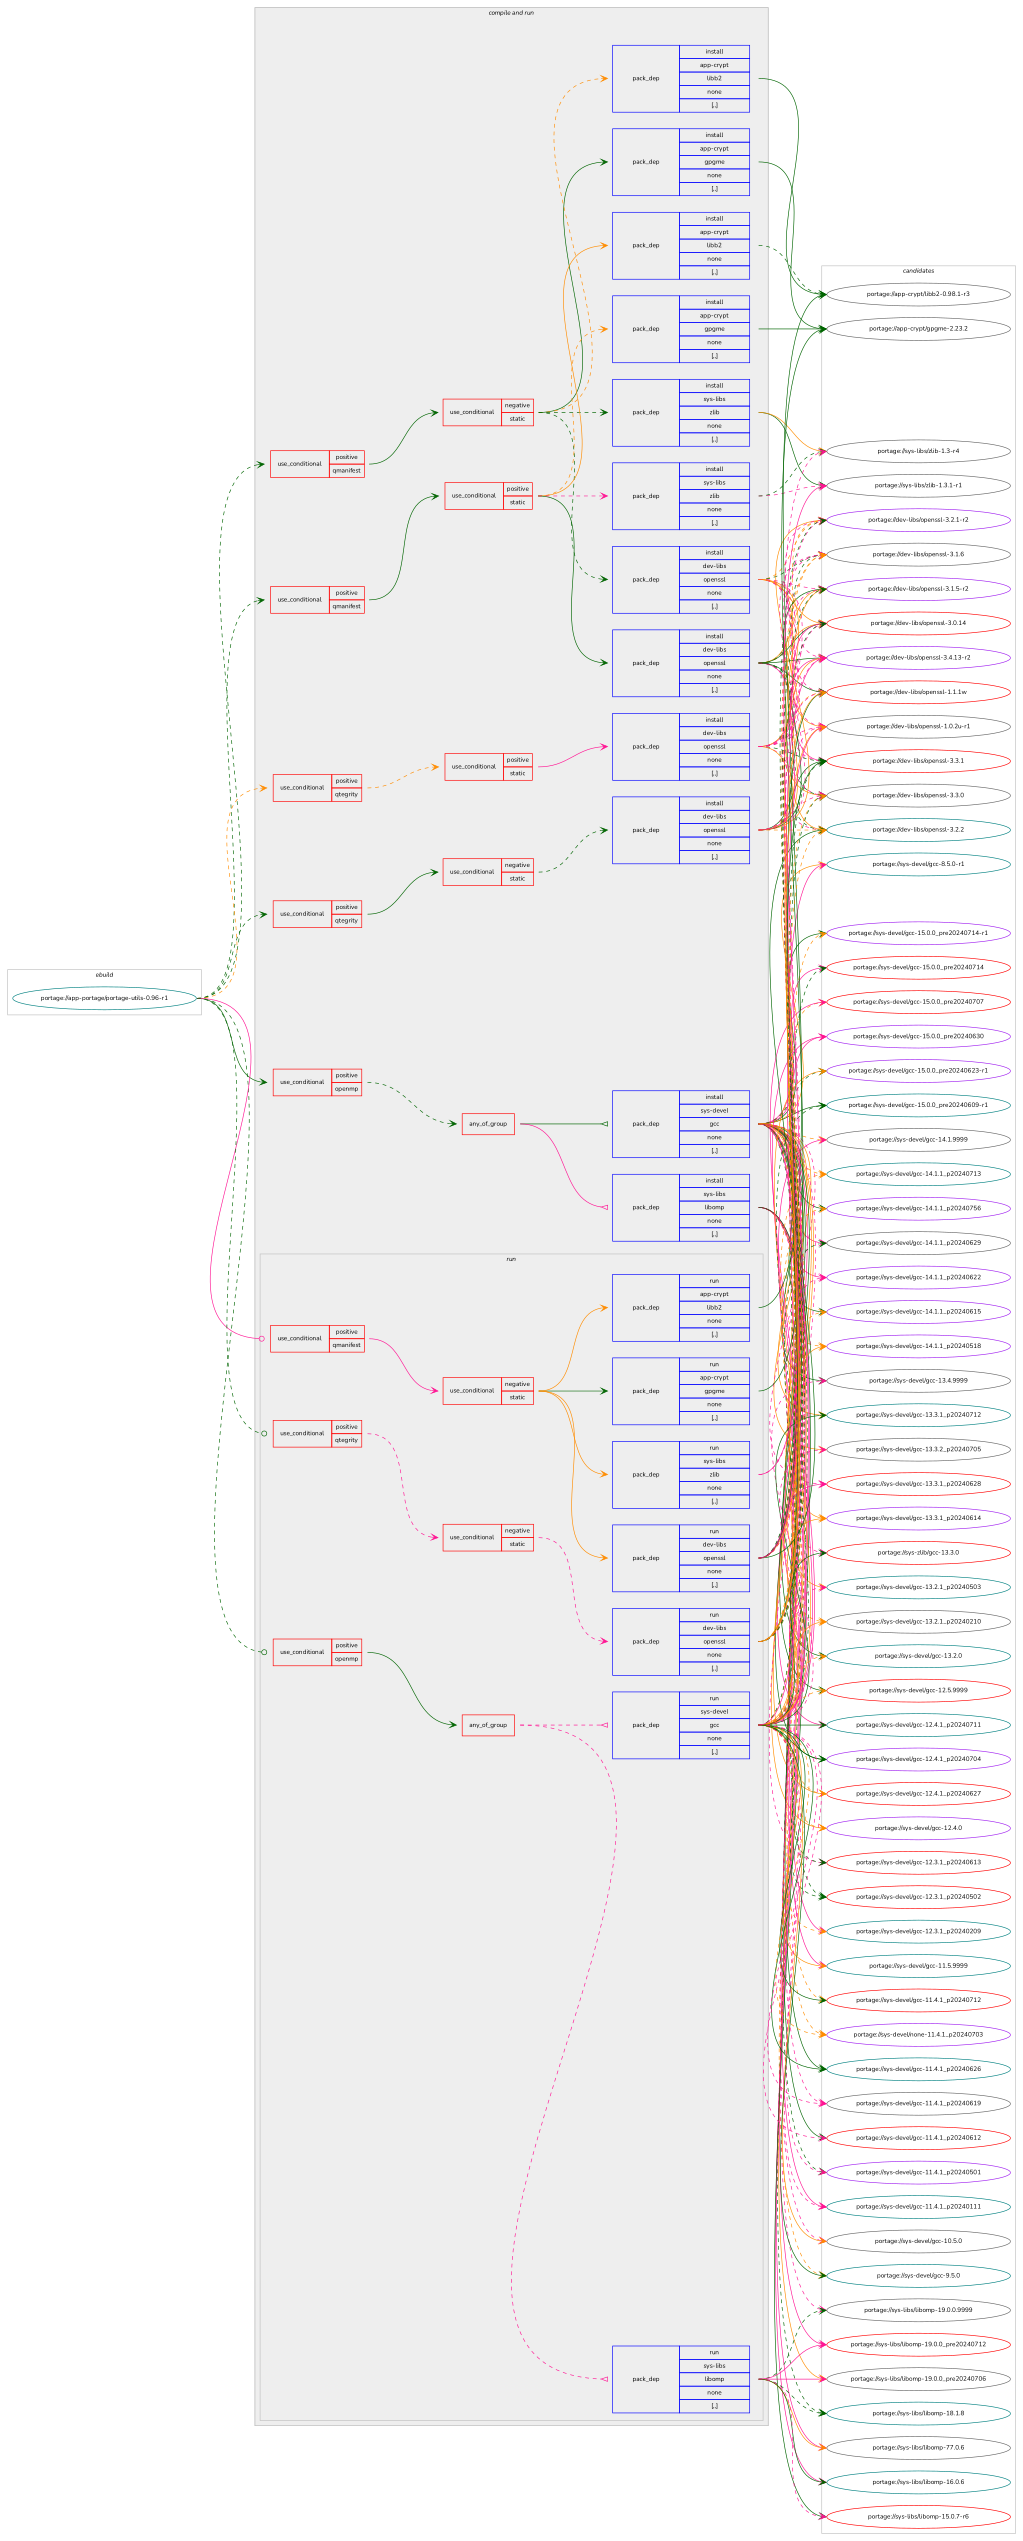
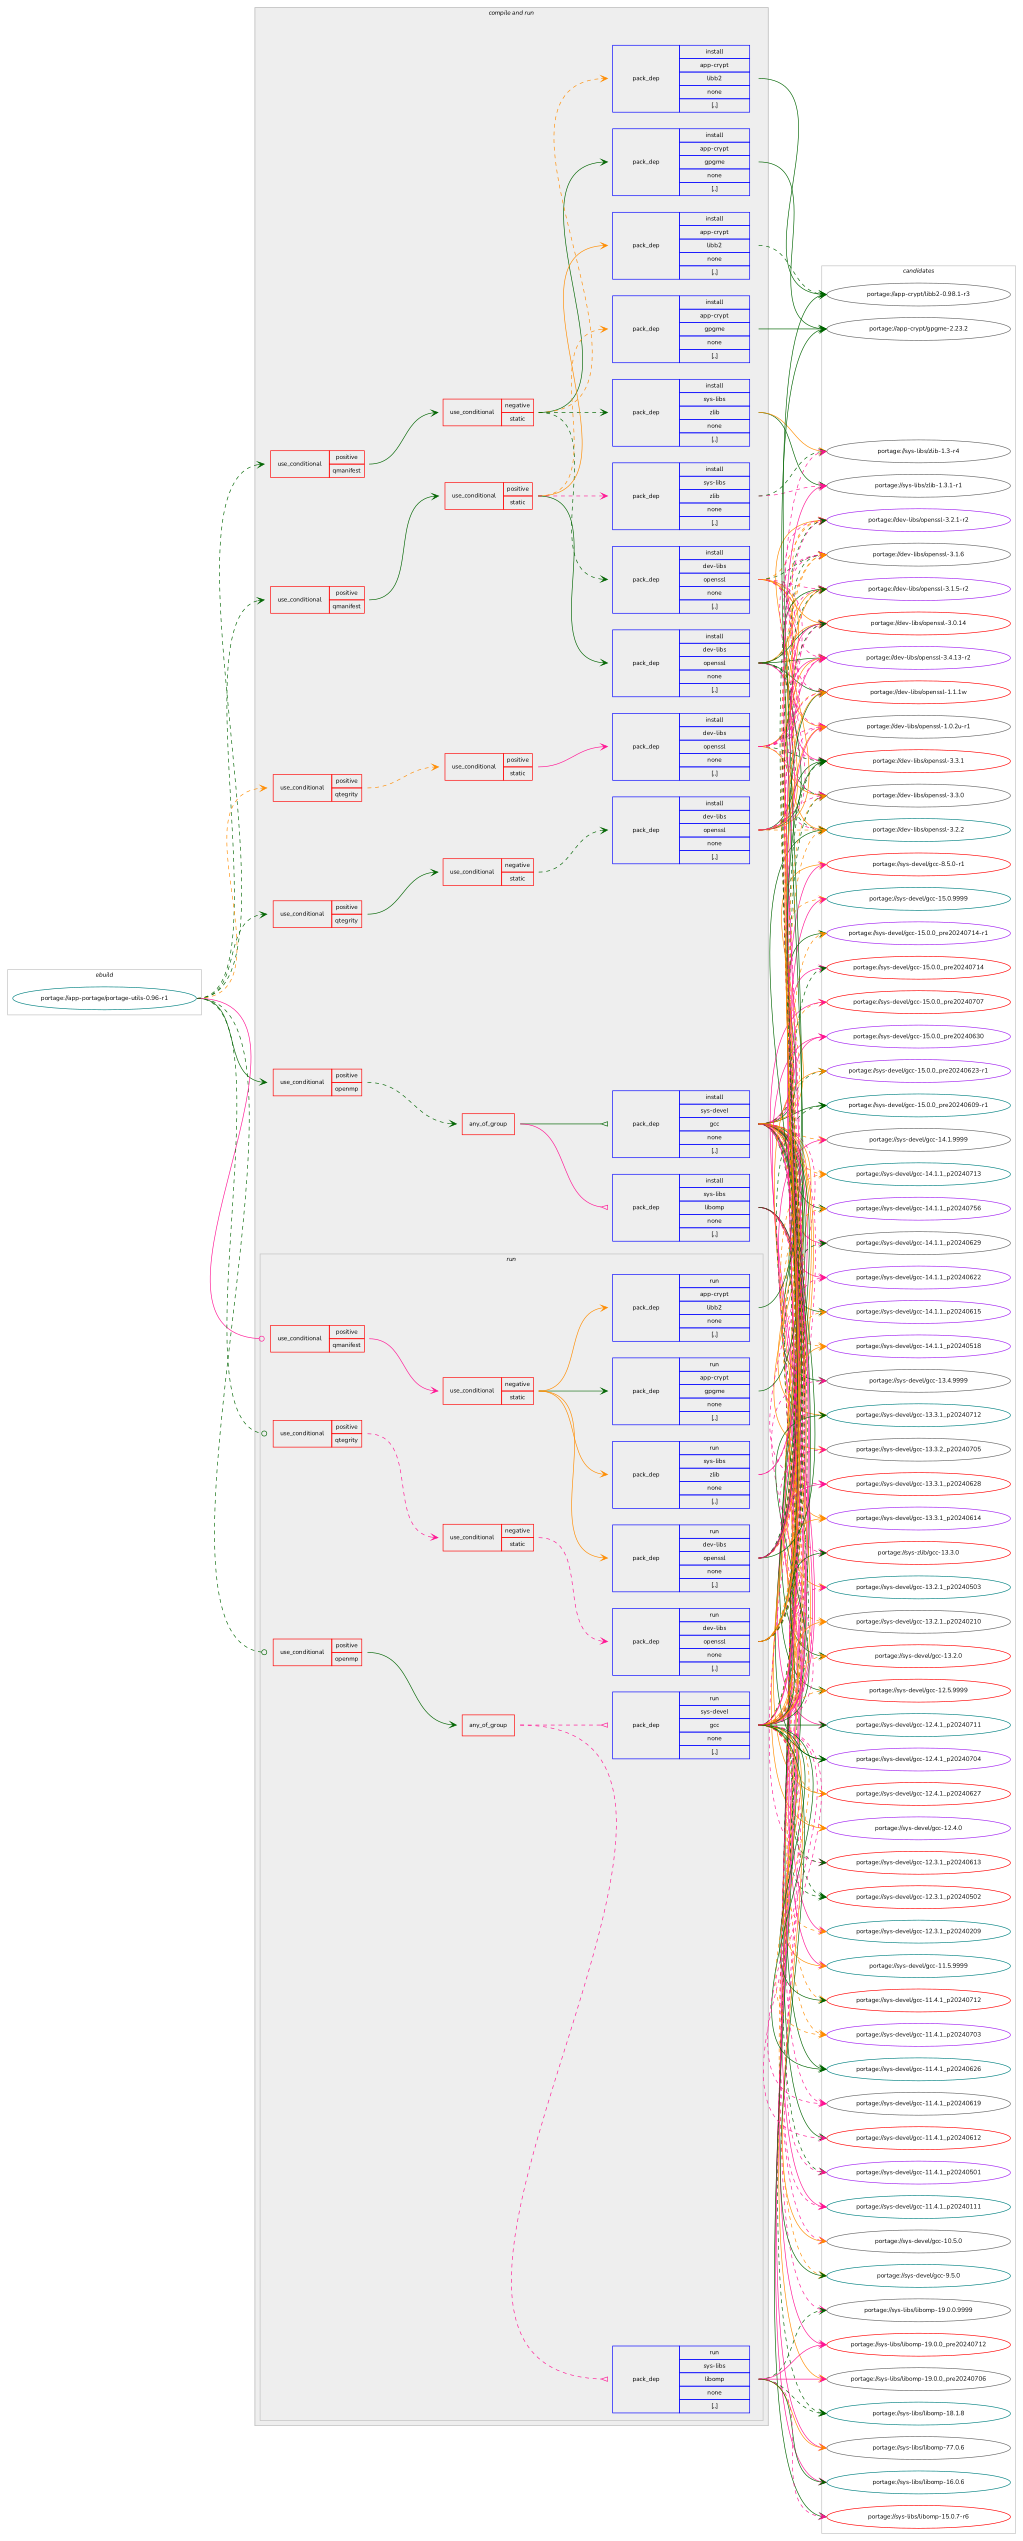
(919, 864) -> (919, 864)
none -> (919, 899)
(919, 1656) -> (919, 1656)
(919, 2035) -> (919, 2035)
